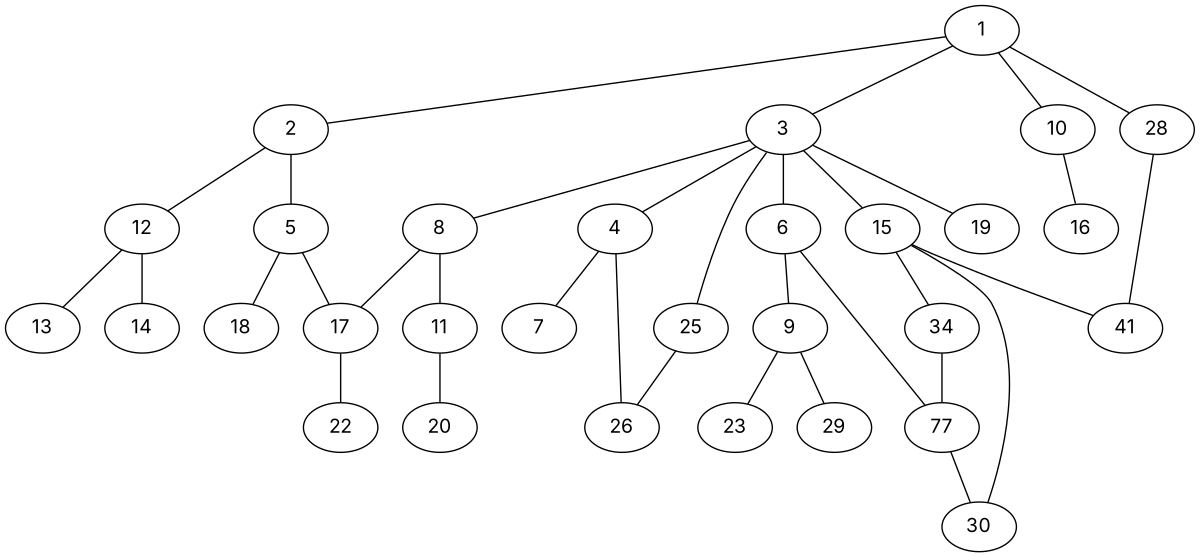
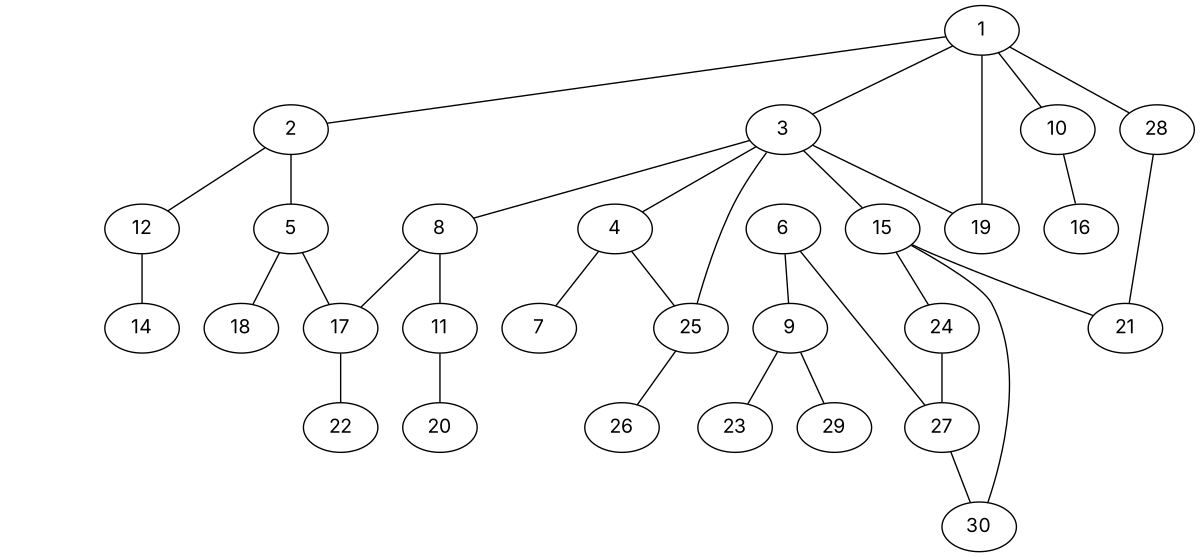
none -> (982, 130)
(783, 179) -> none
(43, 328) -> none
(619, 328) -> (653, 279)
(942, 328) -> (942, 328)
(1125, 328) -> (1125, 328)
(942, 428) -> (942, 428)
